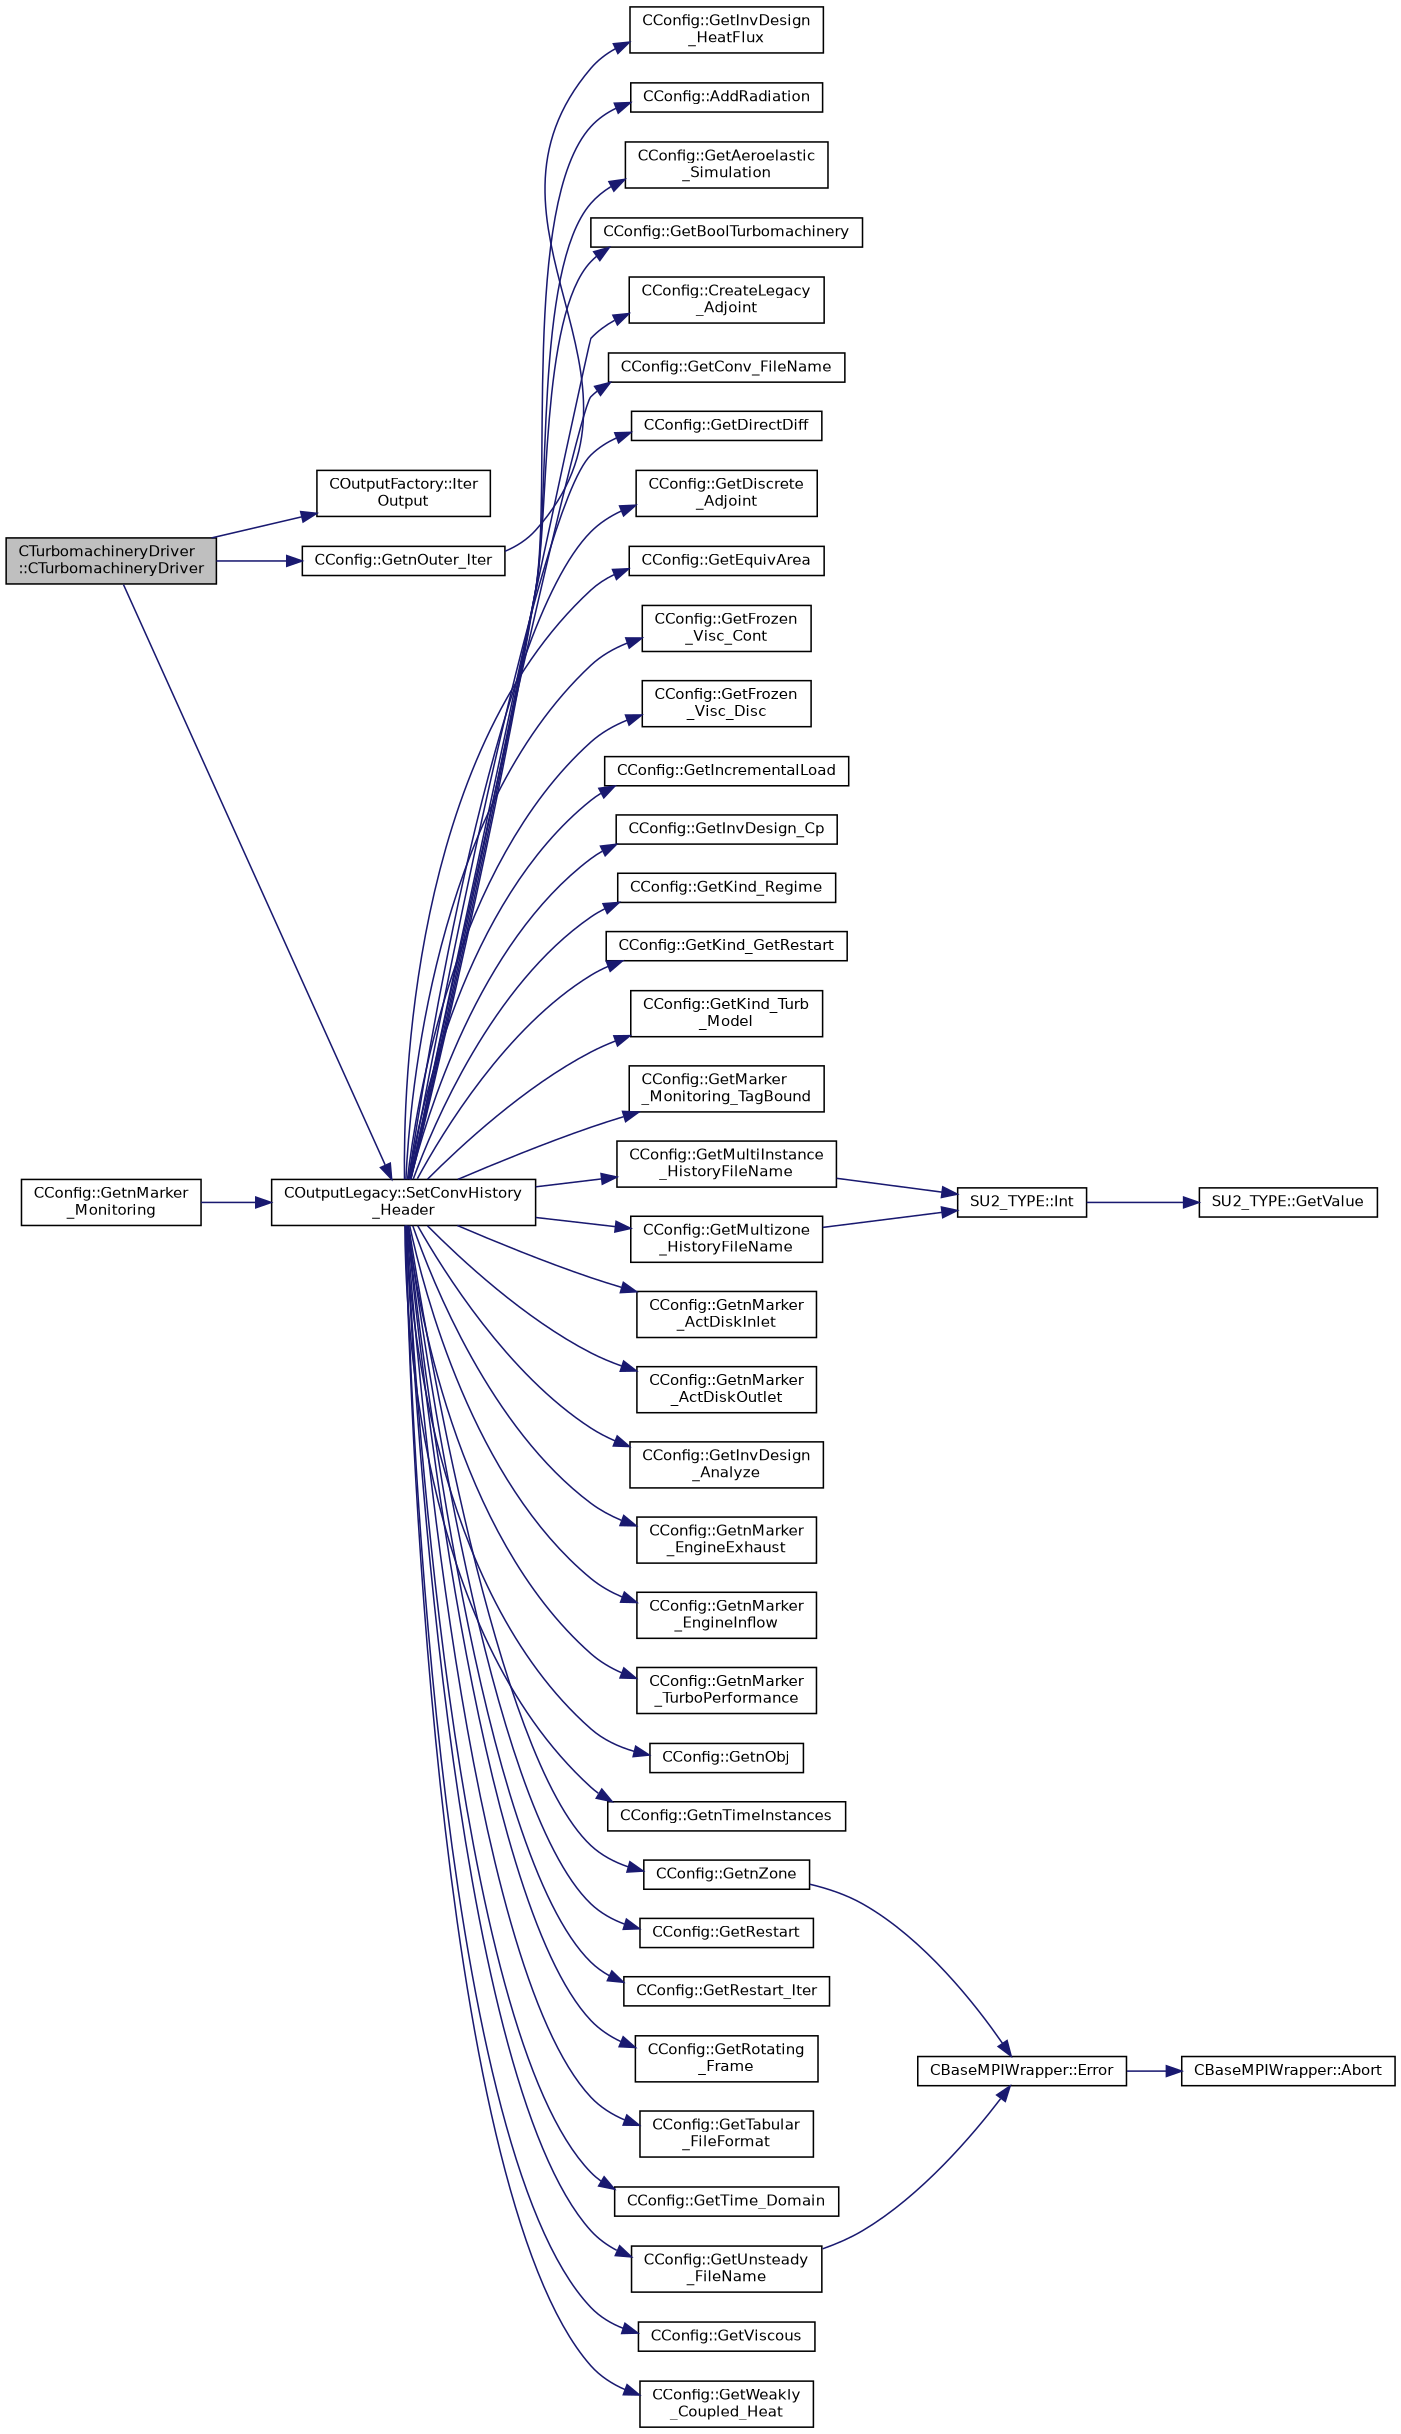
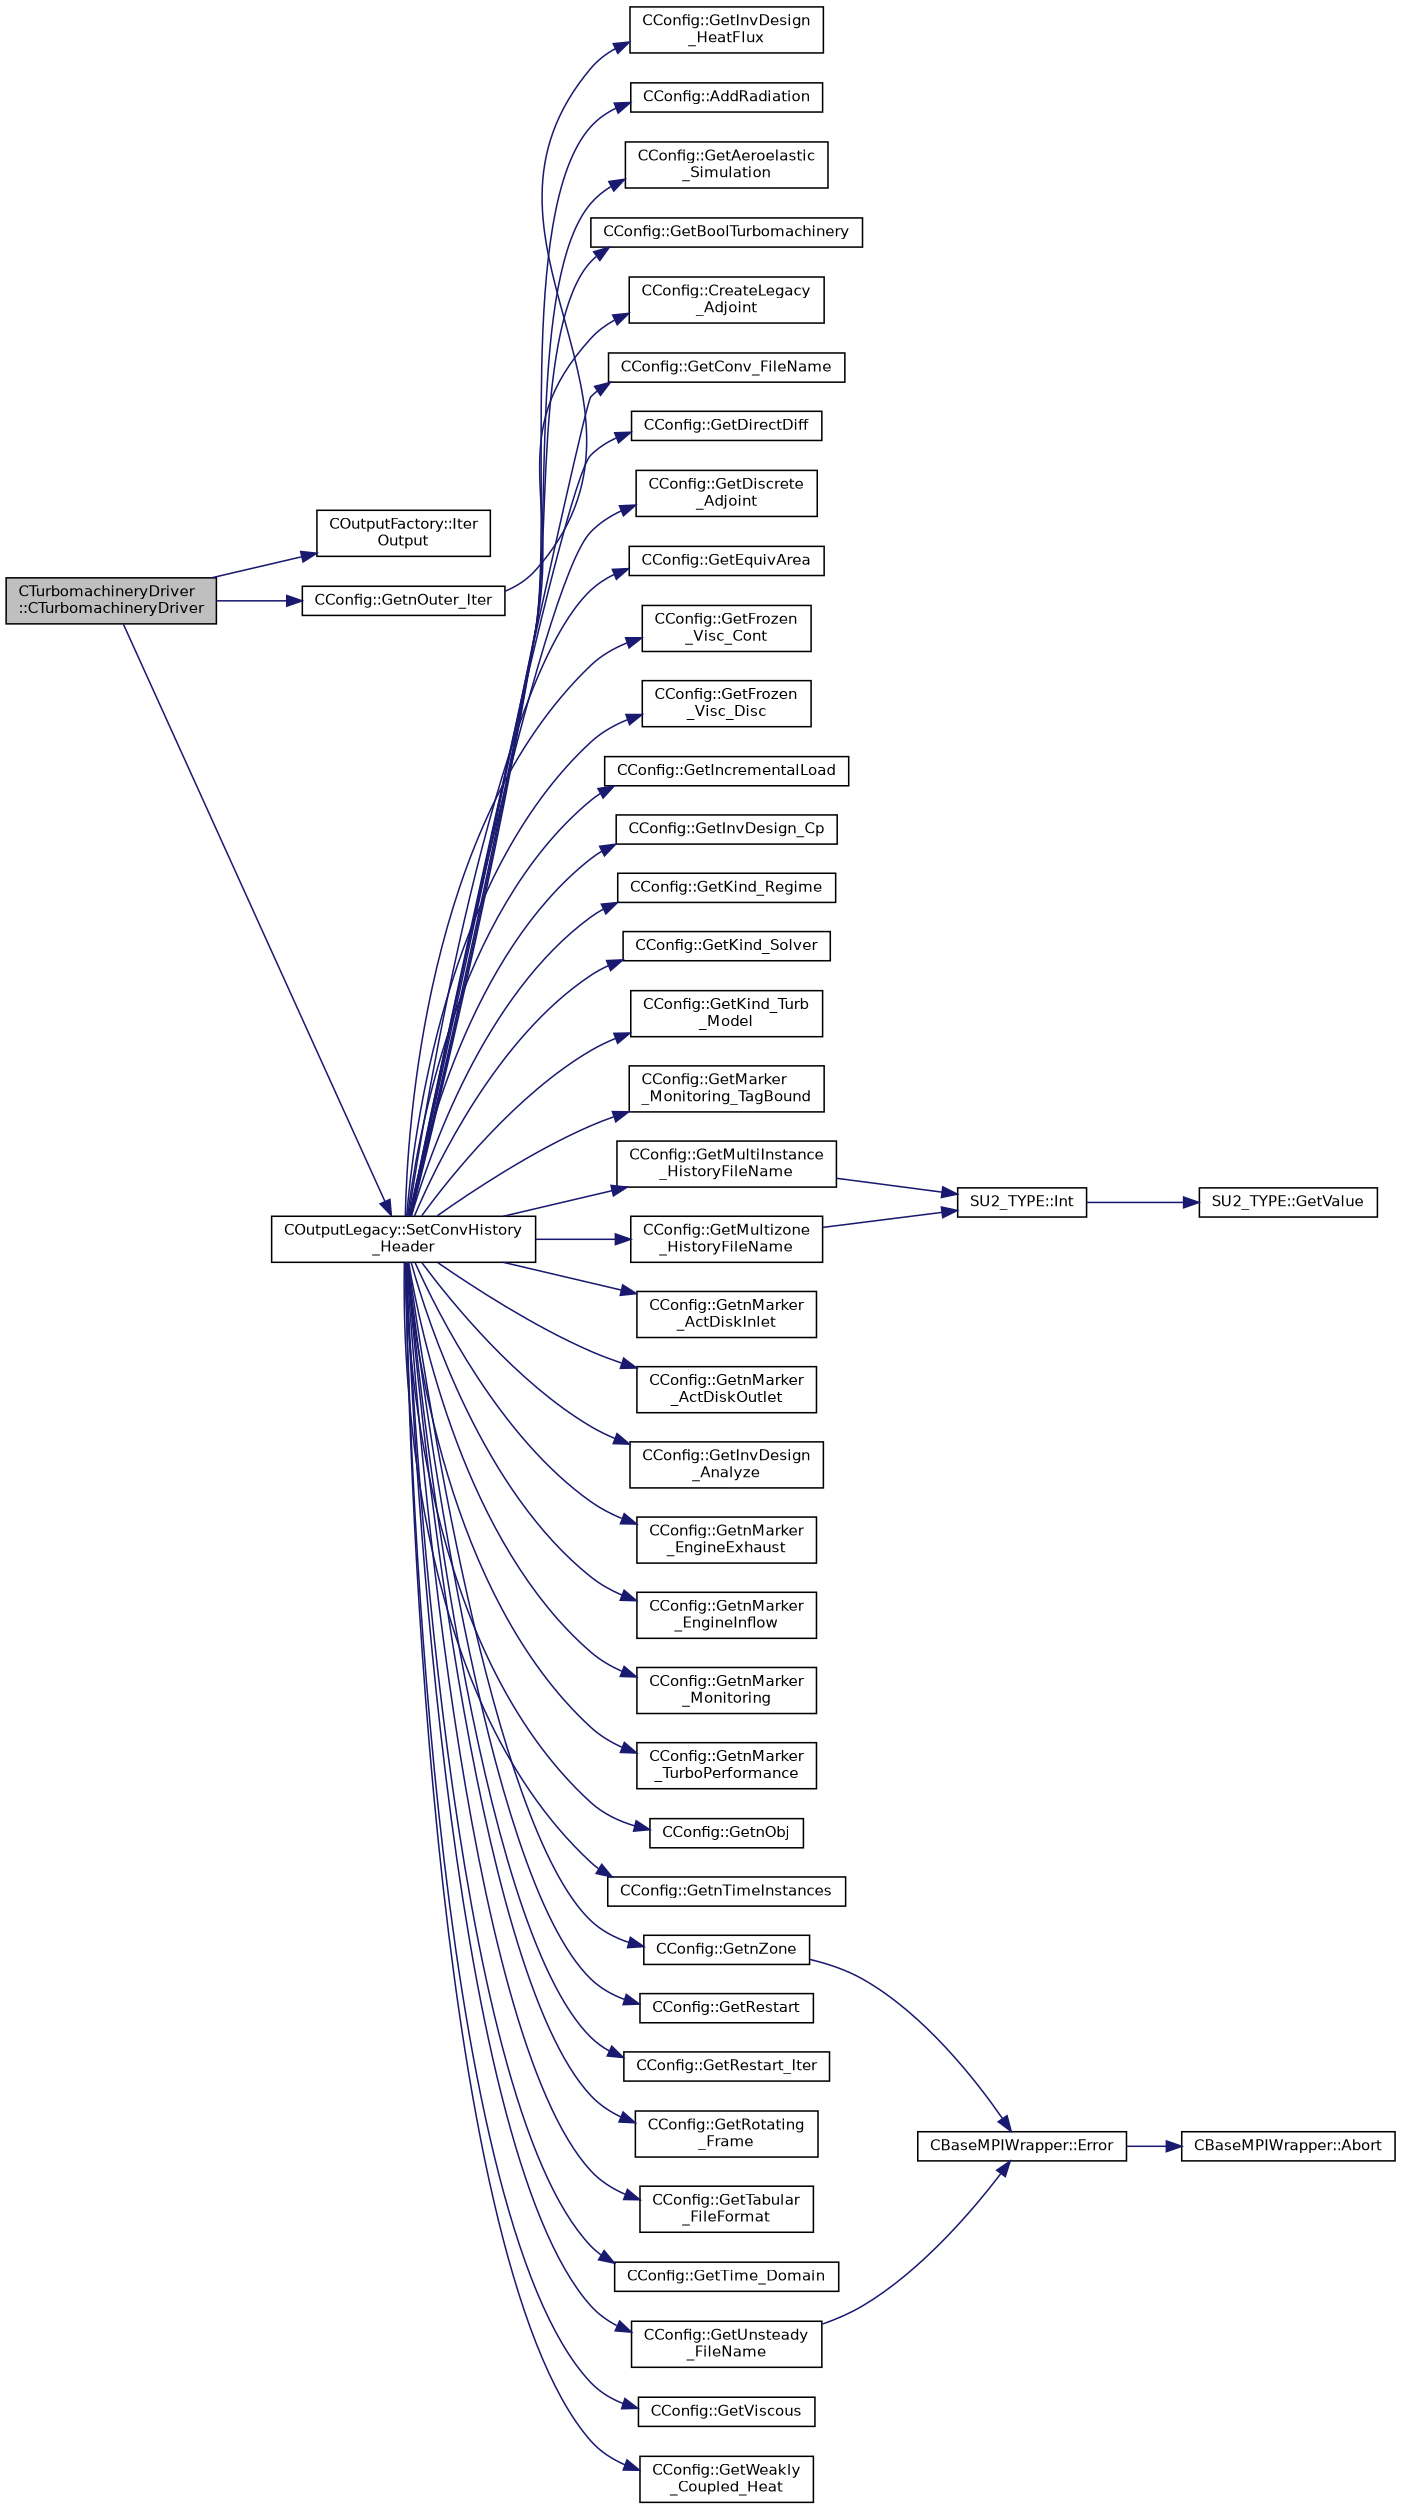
(727, 946) -> (727, 946)
(228, 1202) -> (477, 1489)
